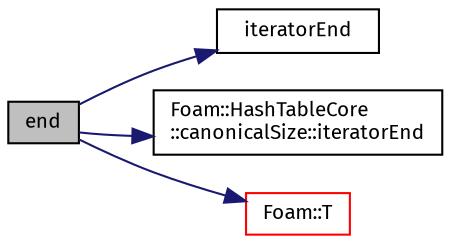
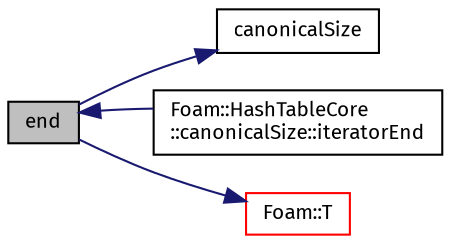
(298, 31) -> (298, 31)
(106, 135) -> (127, 109)
